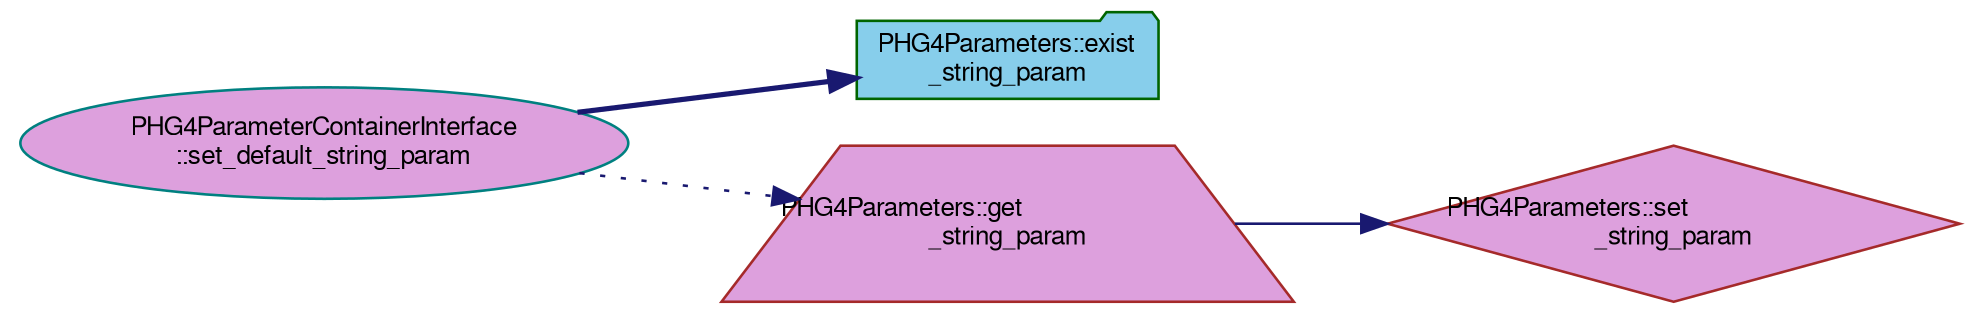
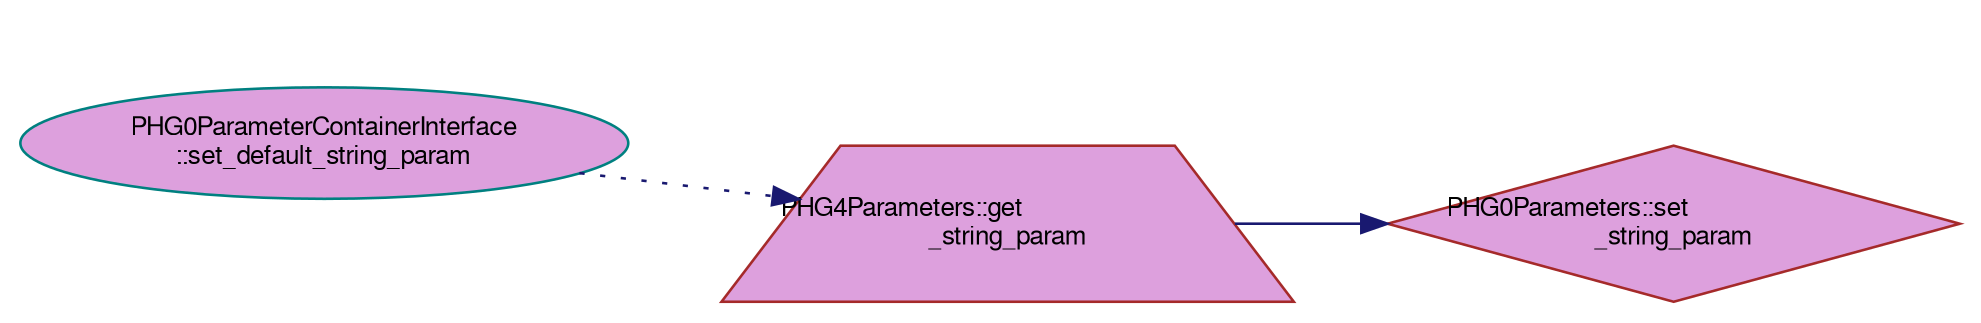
(1008, 60) -> none
(324, 143) -> (324, 143)
(1674, 224) -> (1674, 224)
